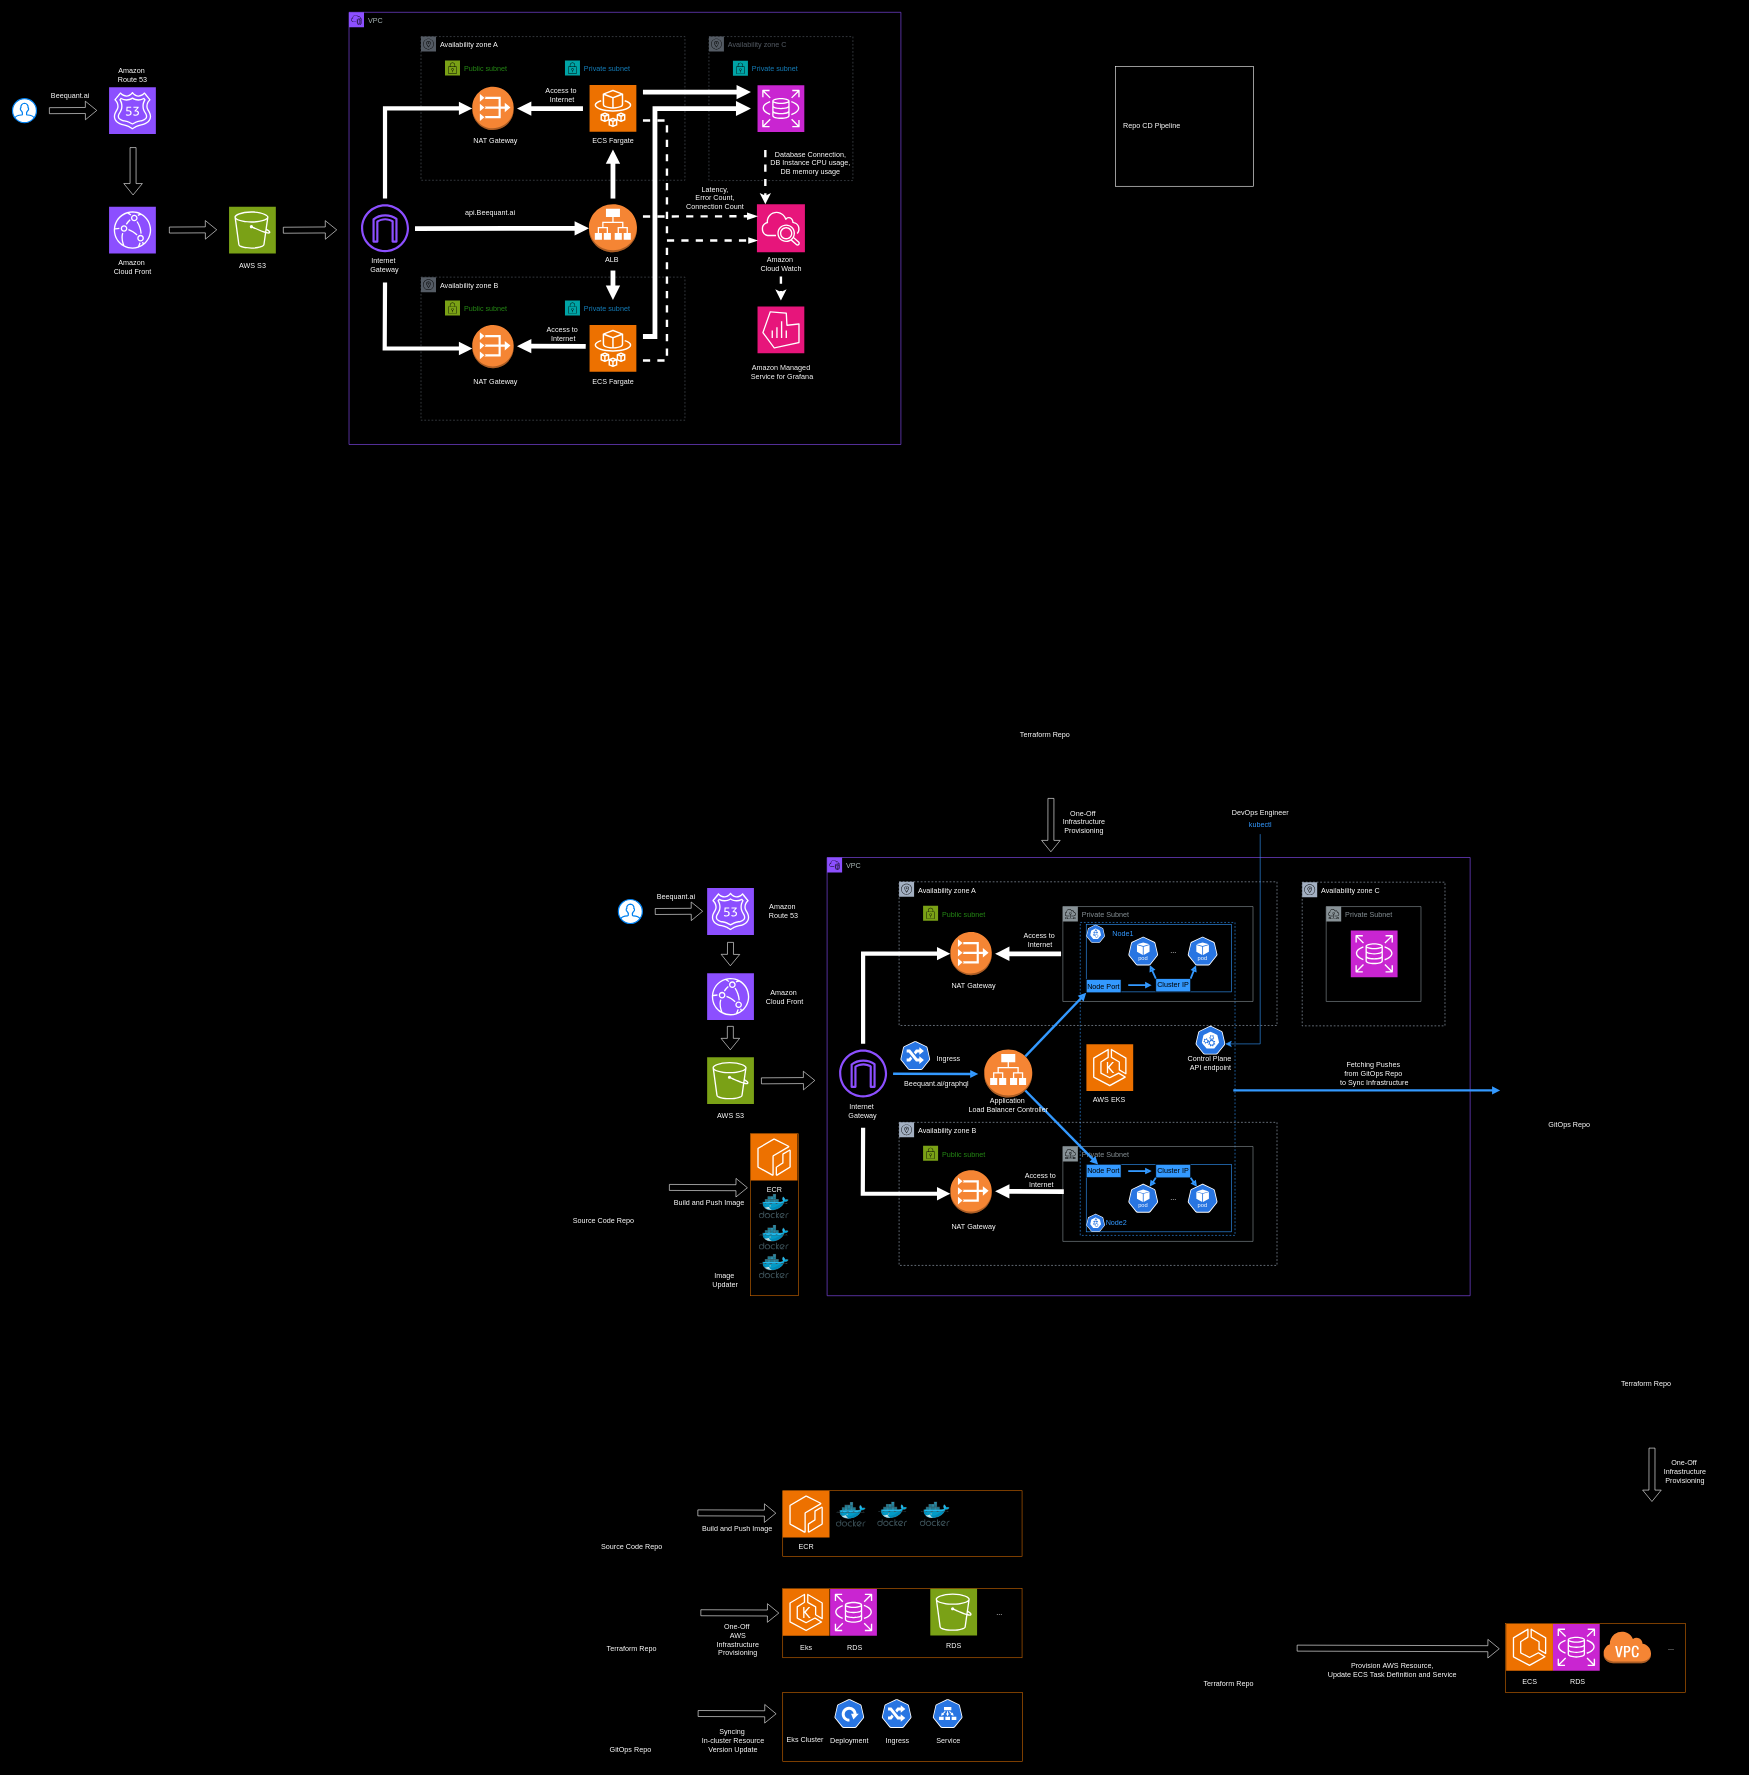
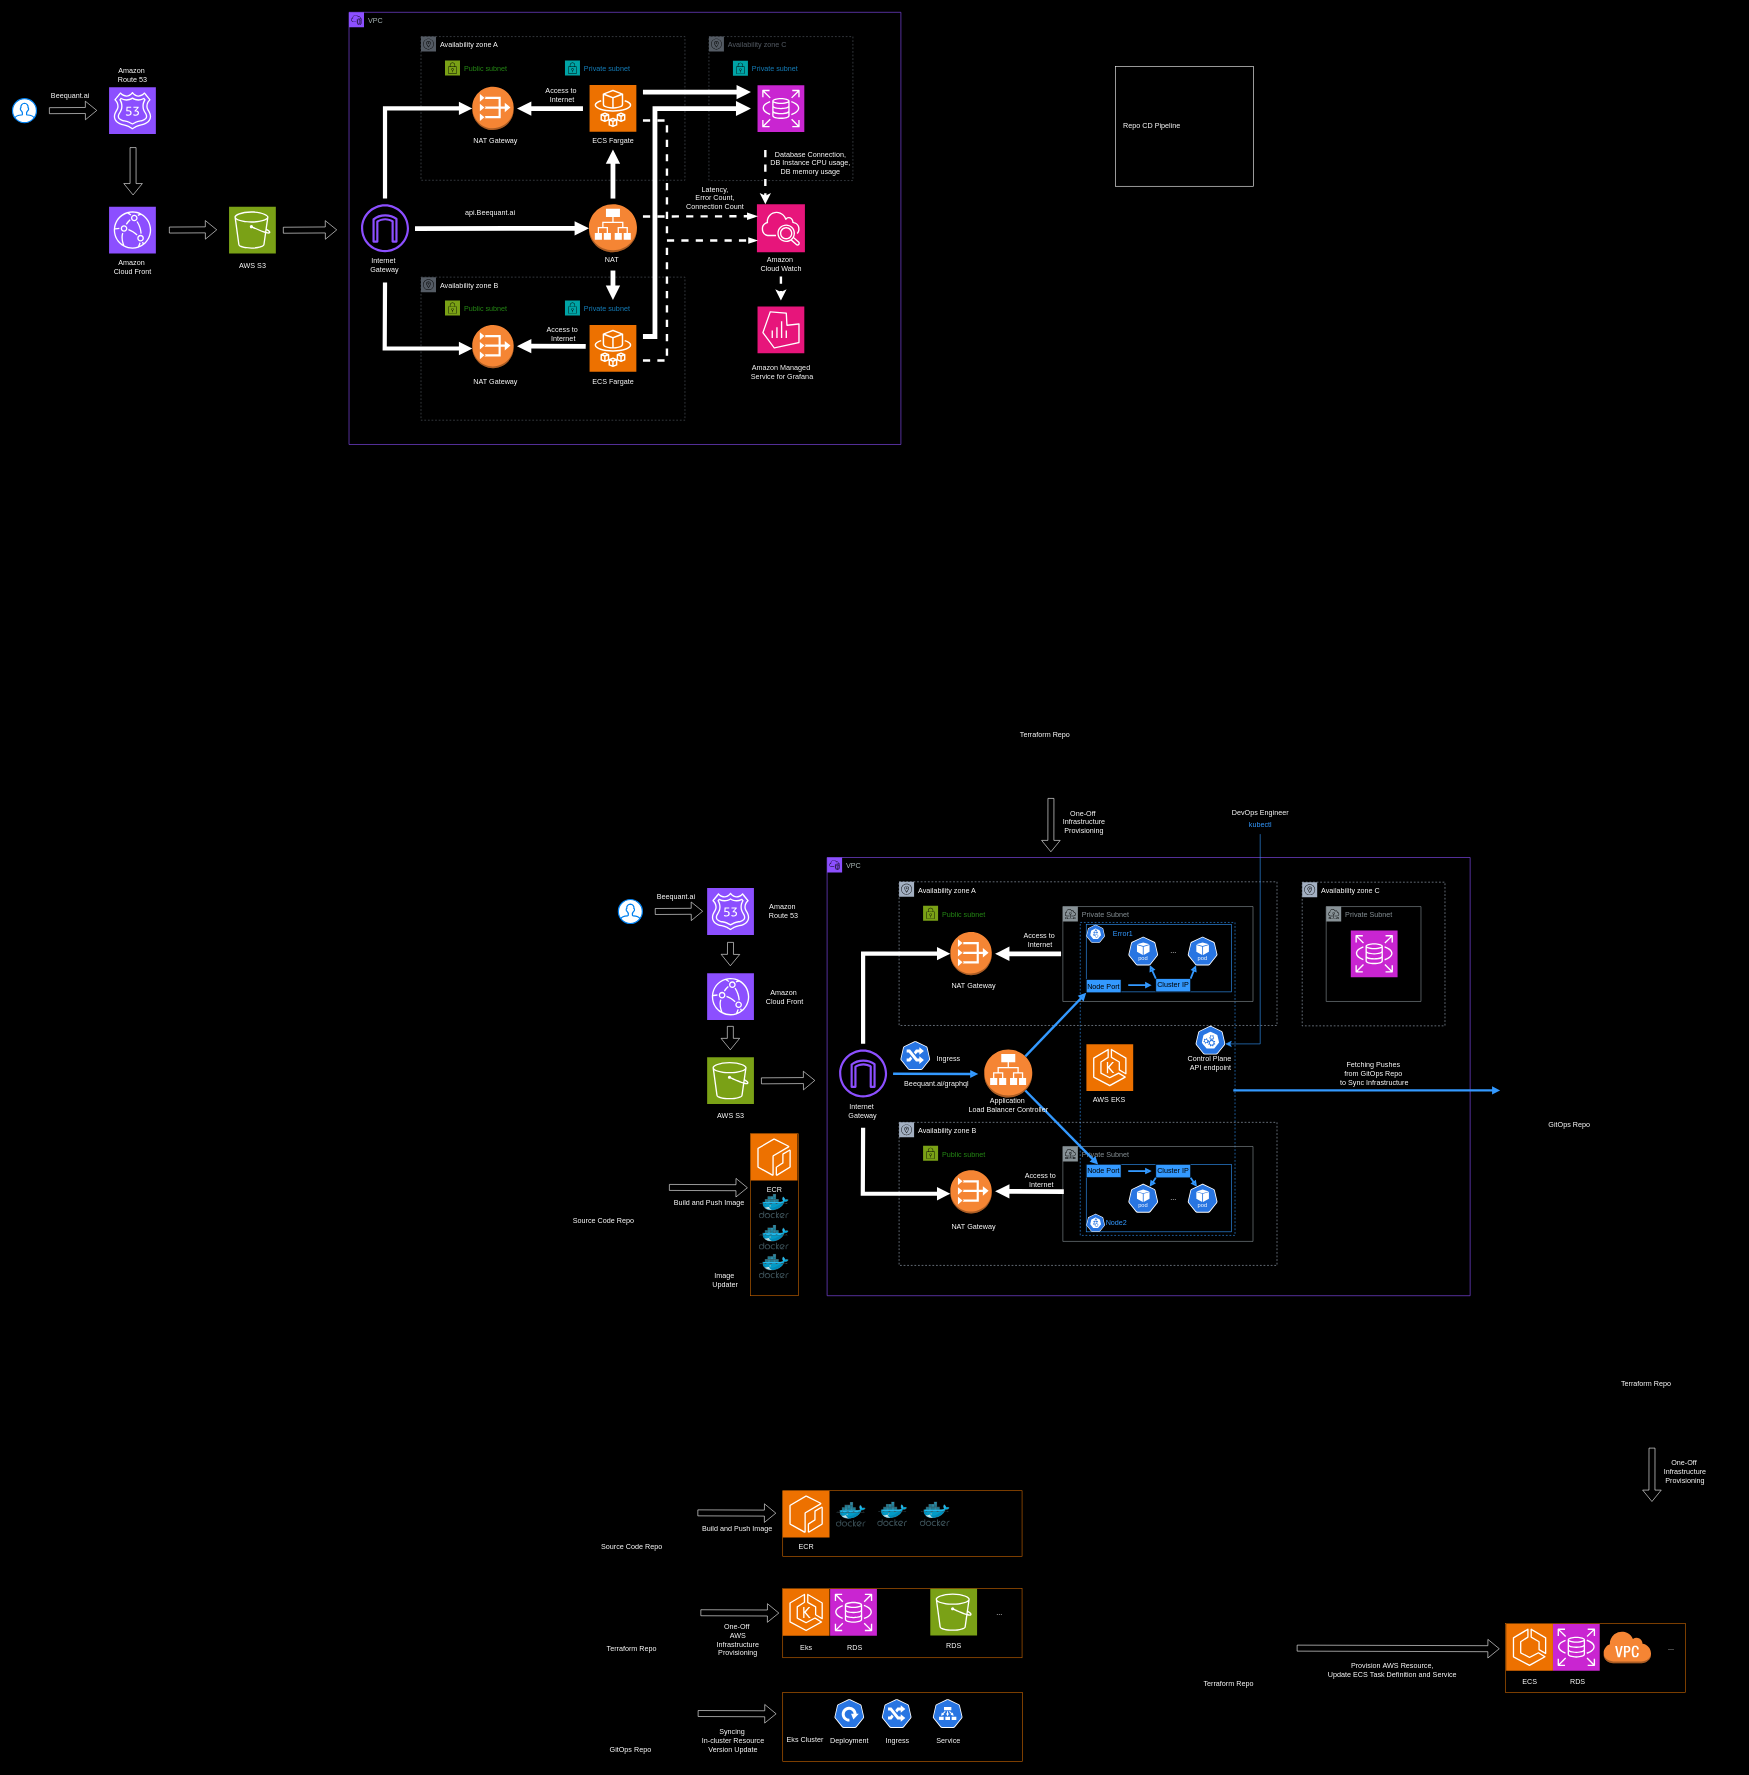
(612, 260) -> (612, 260)
(1123, 934) -> (1123, 934)
